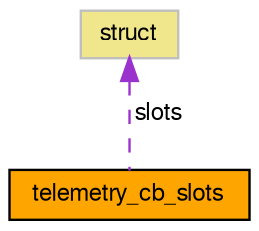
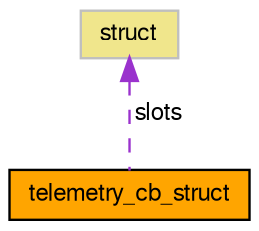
(130, 195) -> (130, 195)
